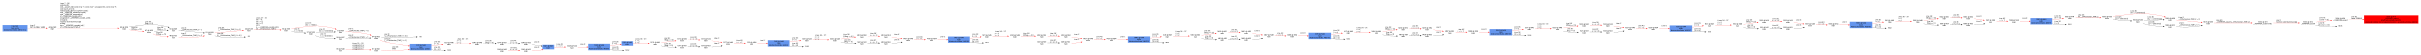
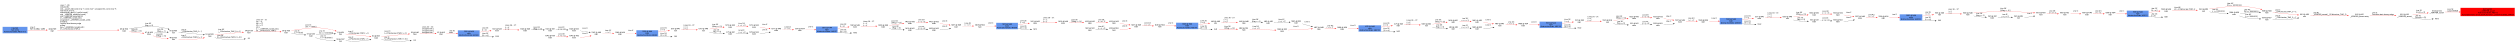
(1979, 25) -> (2029, 17)
(1208, 34) -> (1228, 29)
(394, 44) -> (395, 35)
(627, 44) -> (675, 30)
(548, 47) -> (596, 33)
